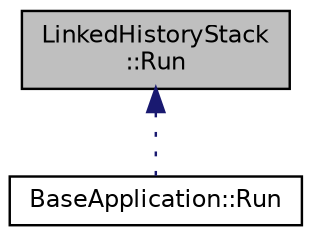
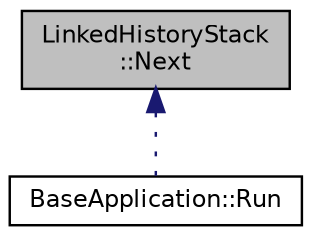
(156, 50) -> (156, 50)
